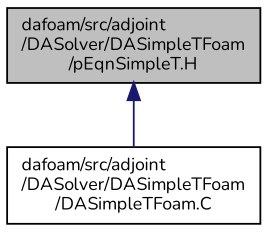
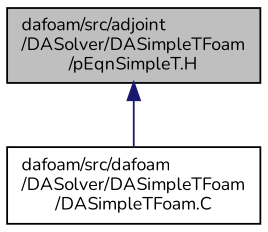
(134, 185) -> (134, 185)
